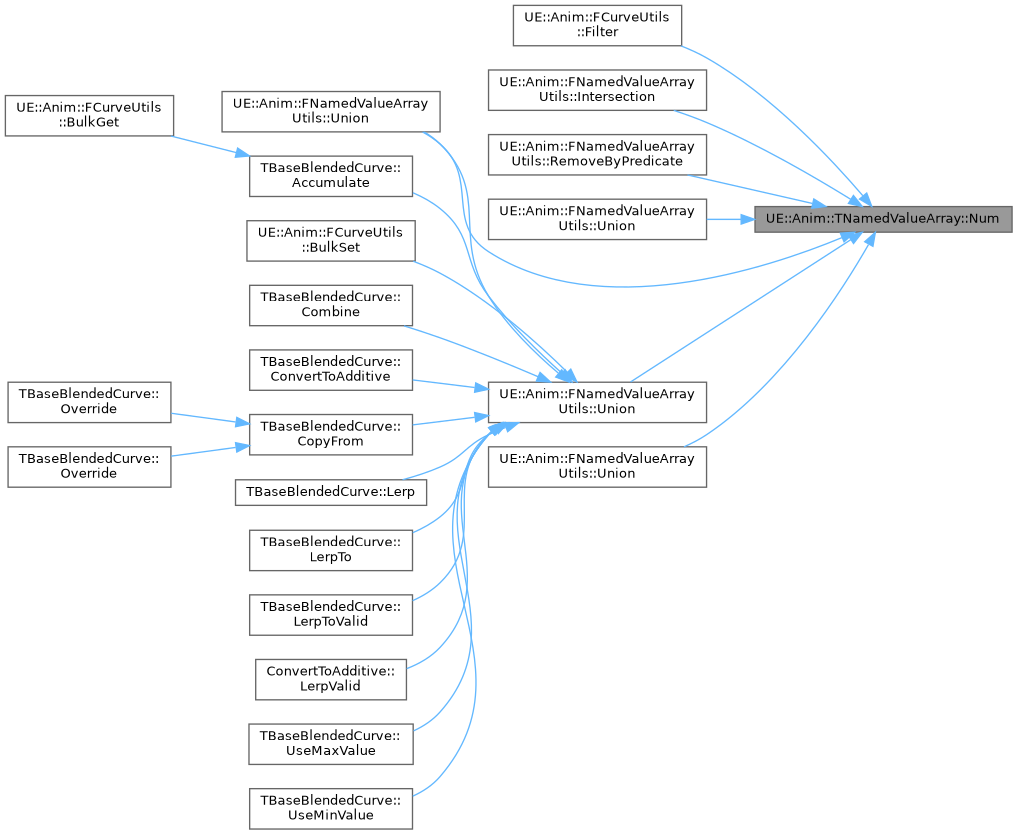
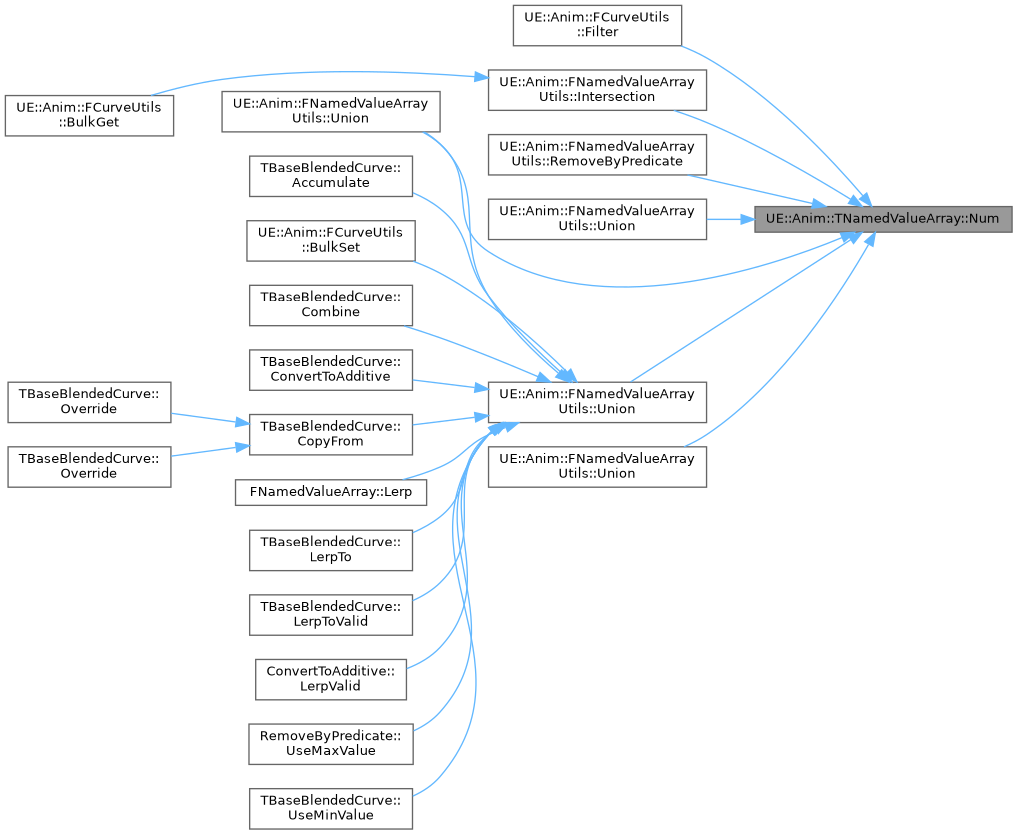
(204, 144) -> (312, 72)
(331, 493) -> (331, 493)
(331, 744) -> (331, 744)
